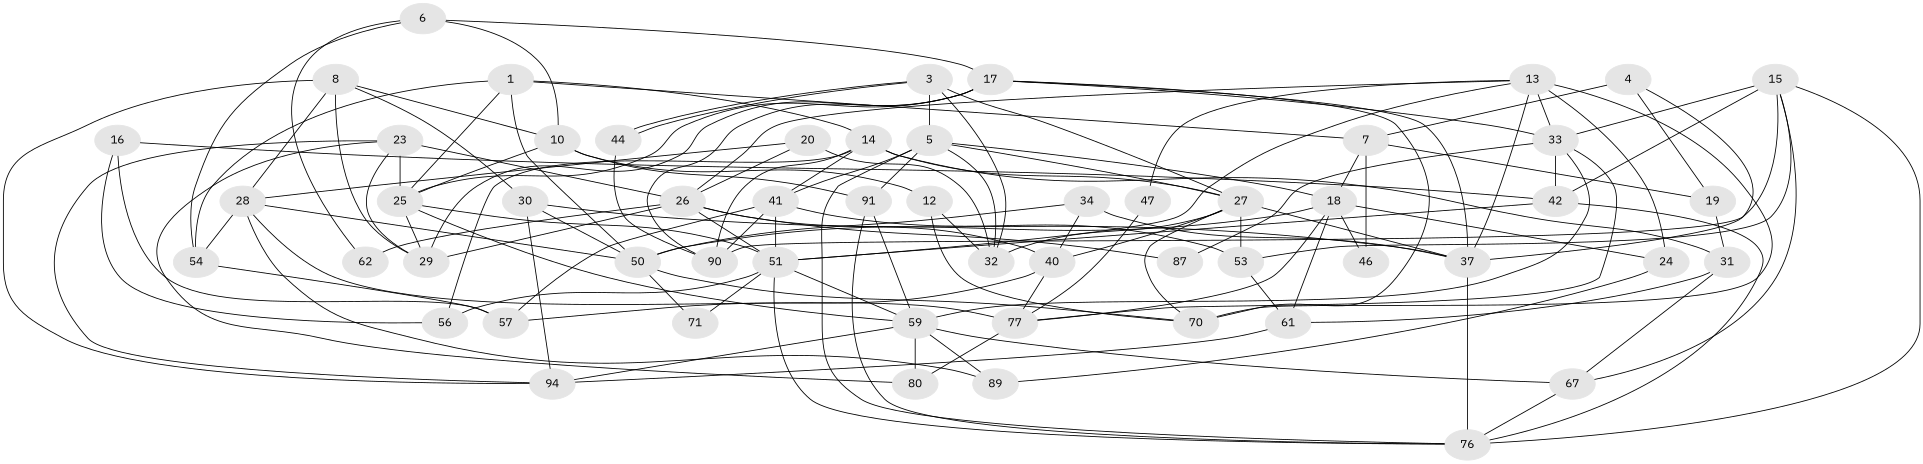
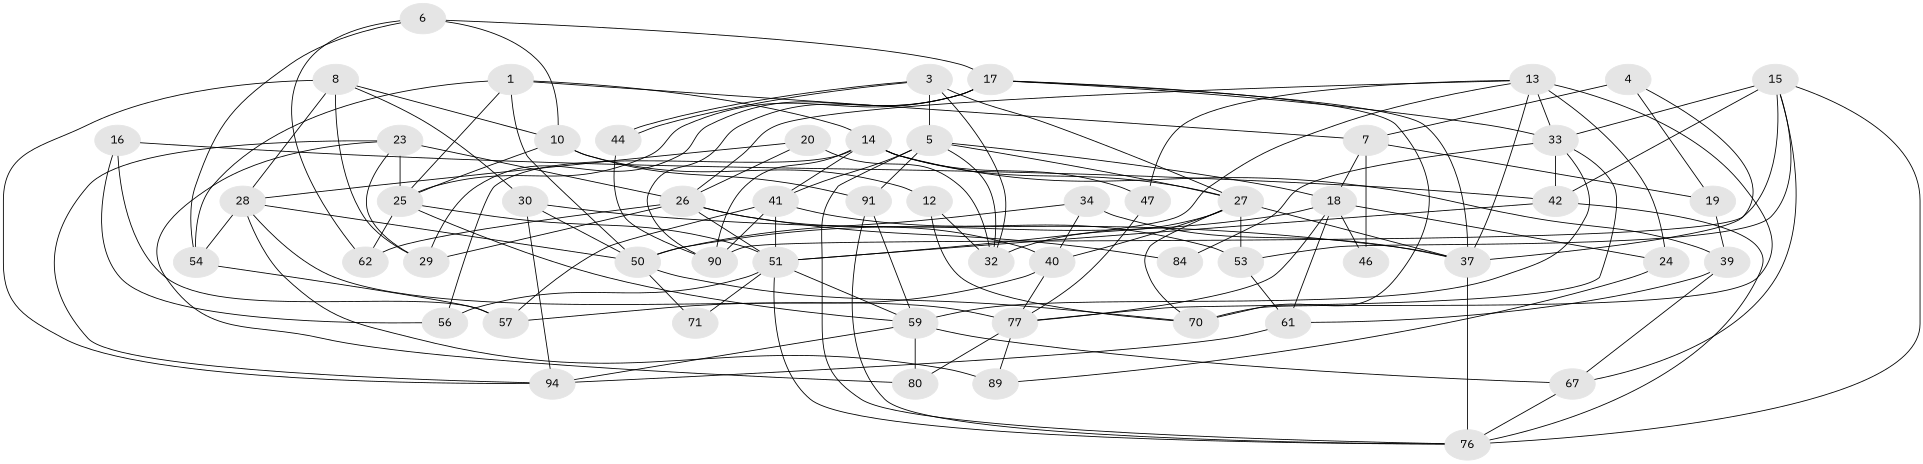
none -> (1008, 171)
(414, 233) -> (385, 229)
(1180, 262) -> (1180, 262)
(1727, 262) -> (1727, 262)
(954, 353) -> (1005, 353)
